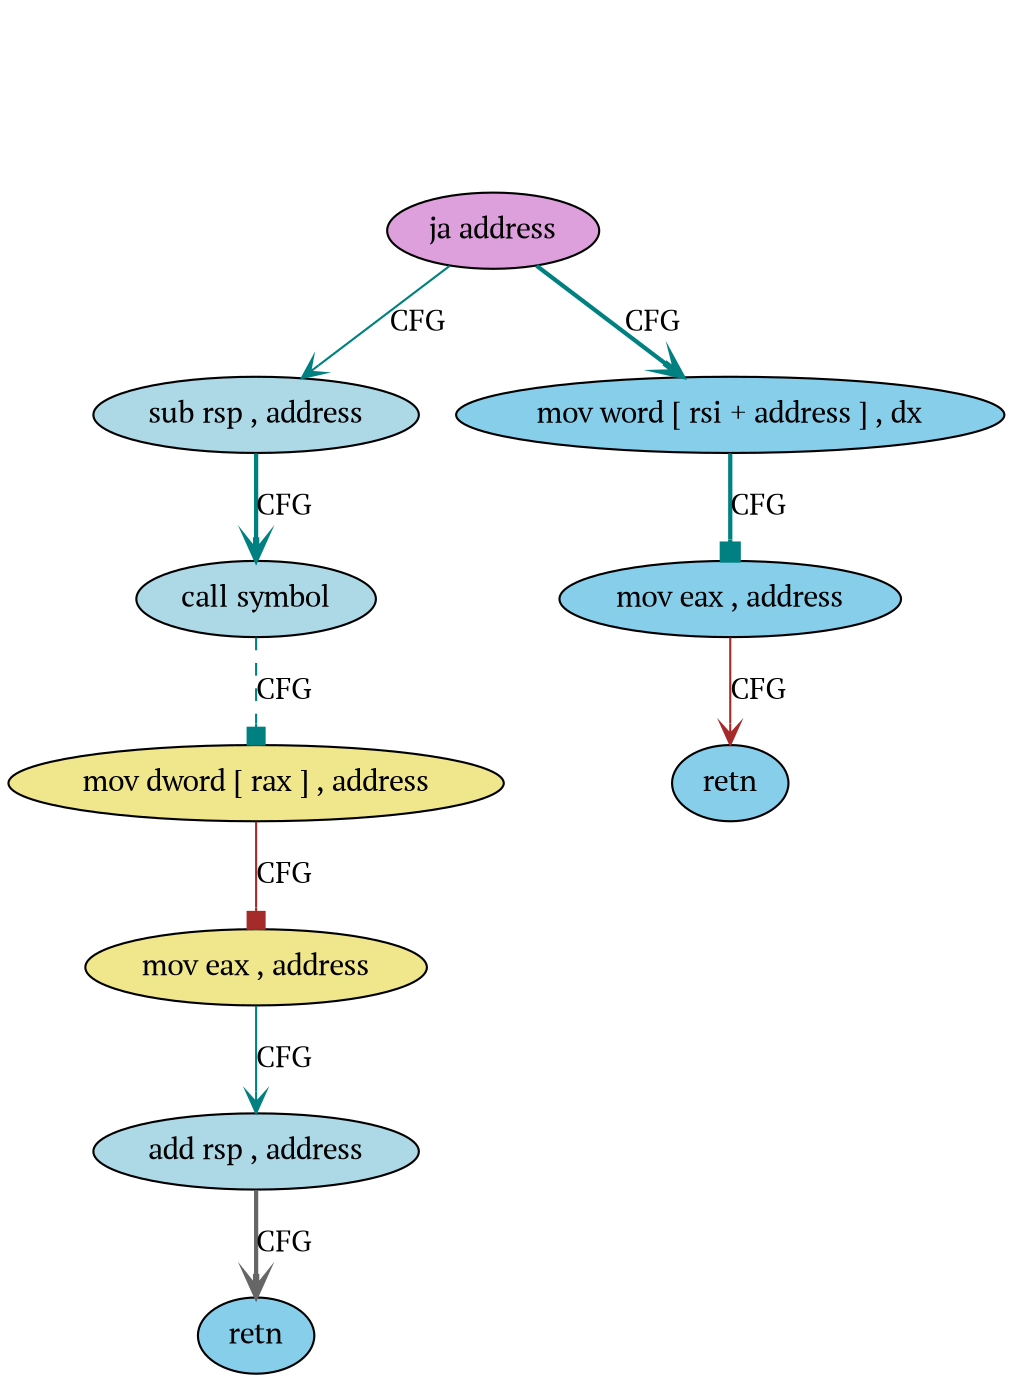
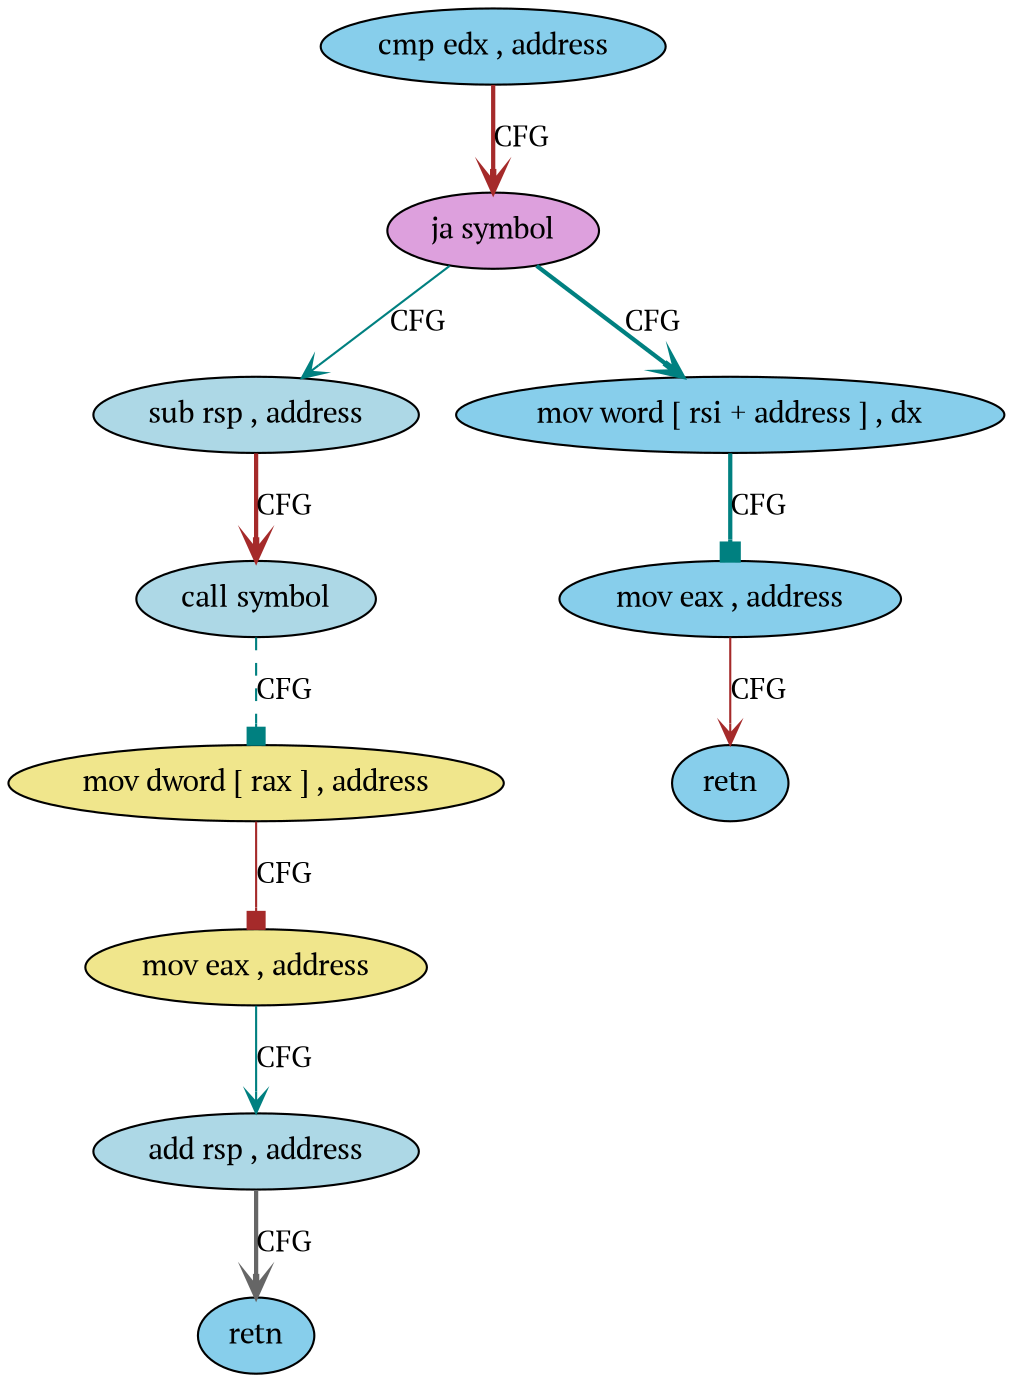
none -> (493, 47)
(493, 231) -> (493, 231)
(256, 496) -> (256, 496)
